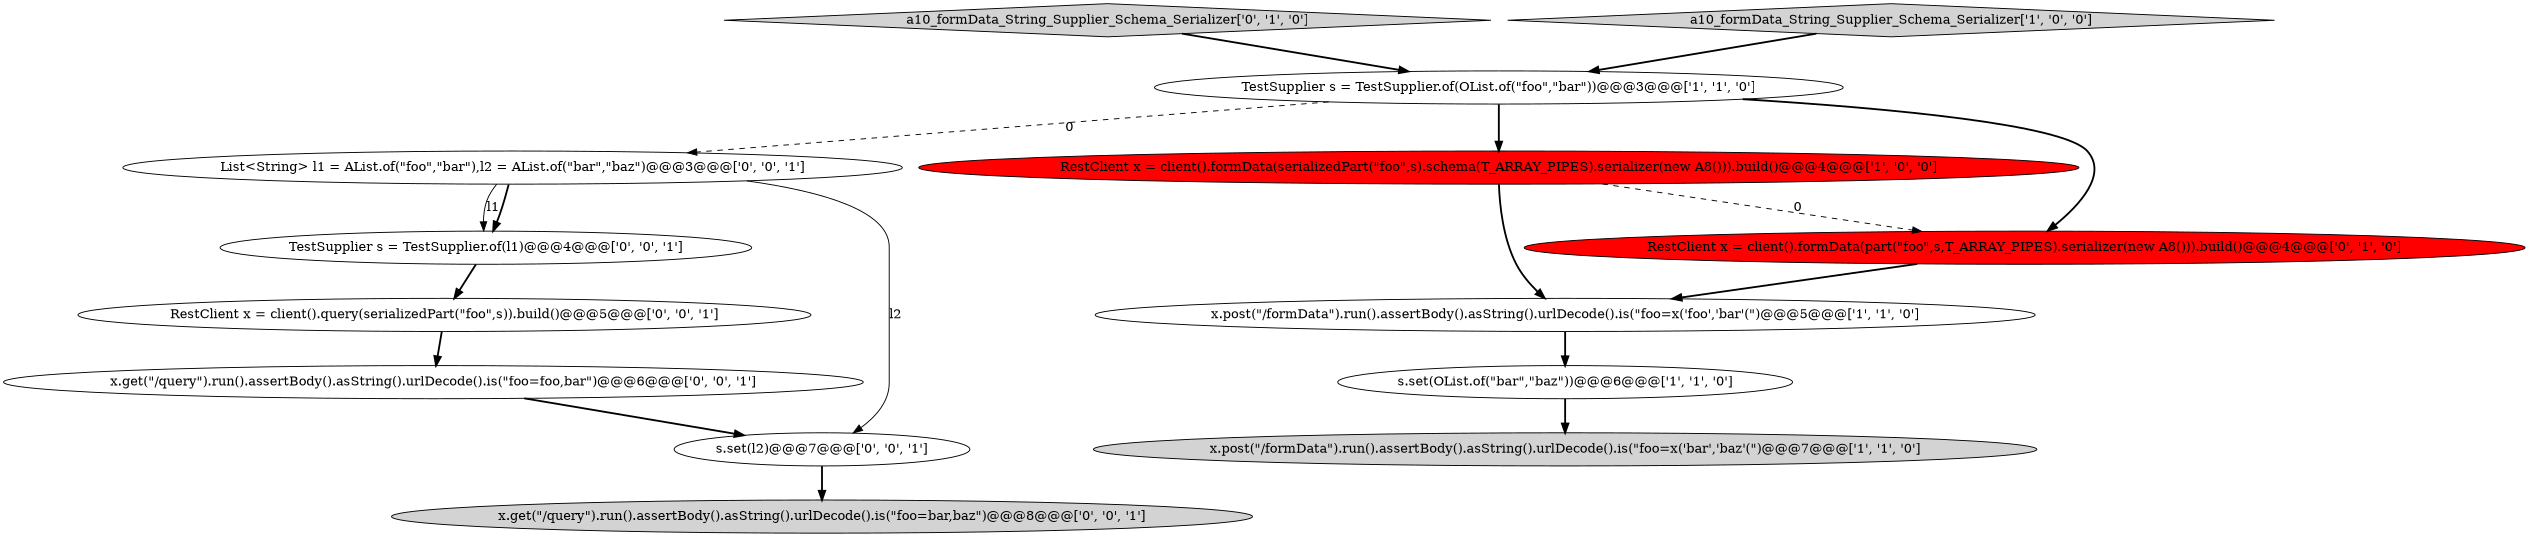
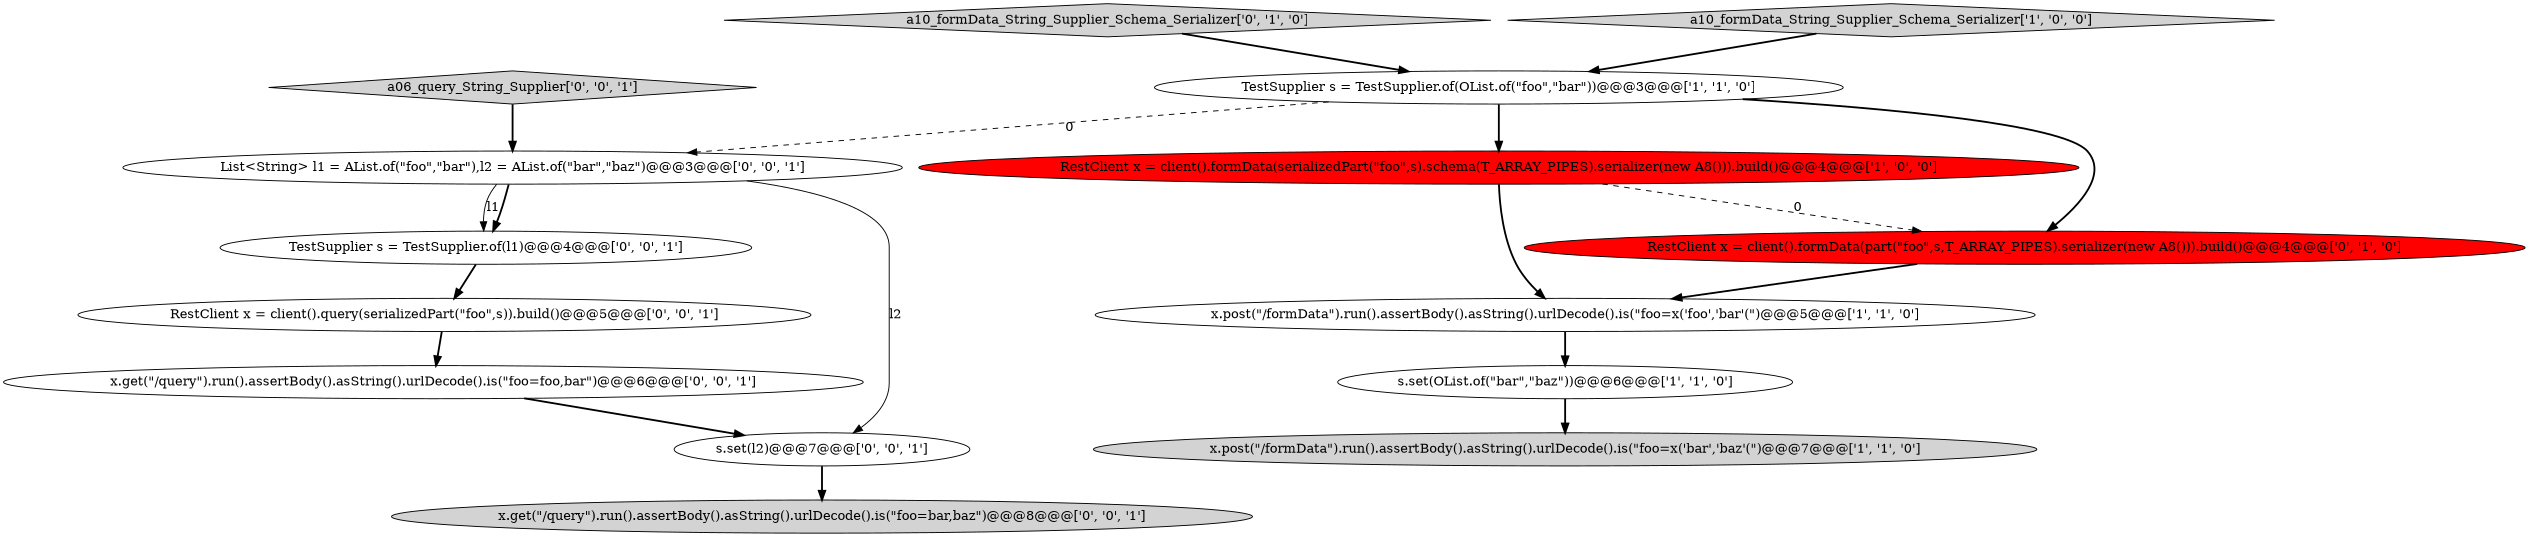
none -> (513, 87)
